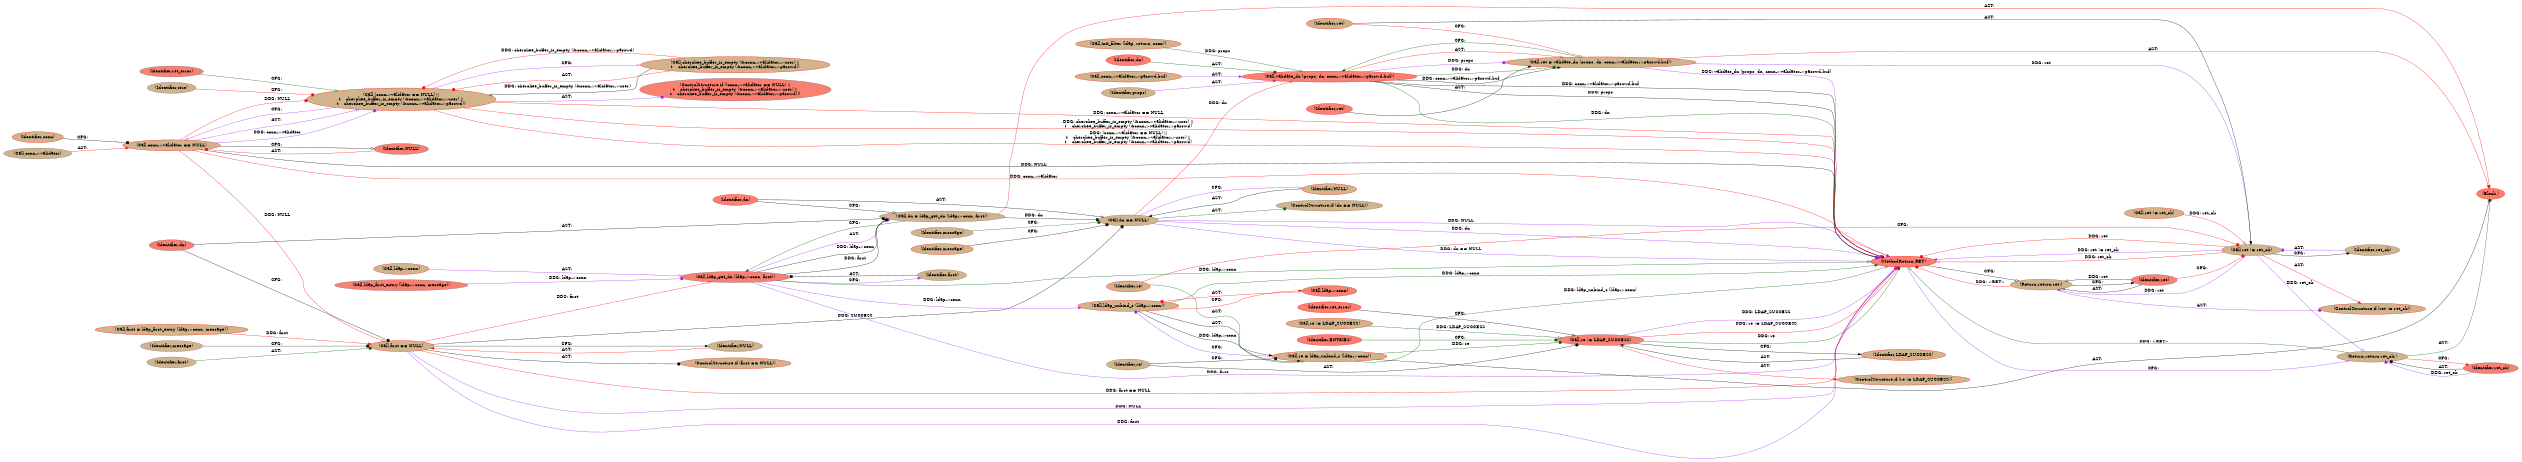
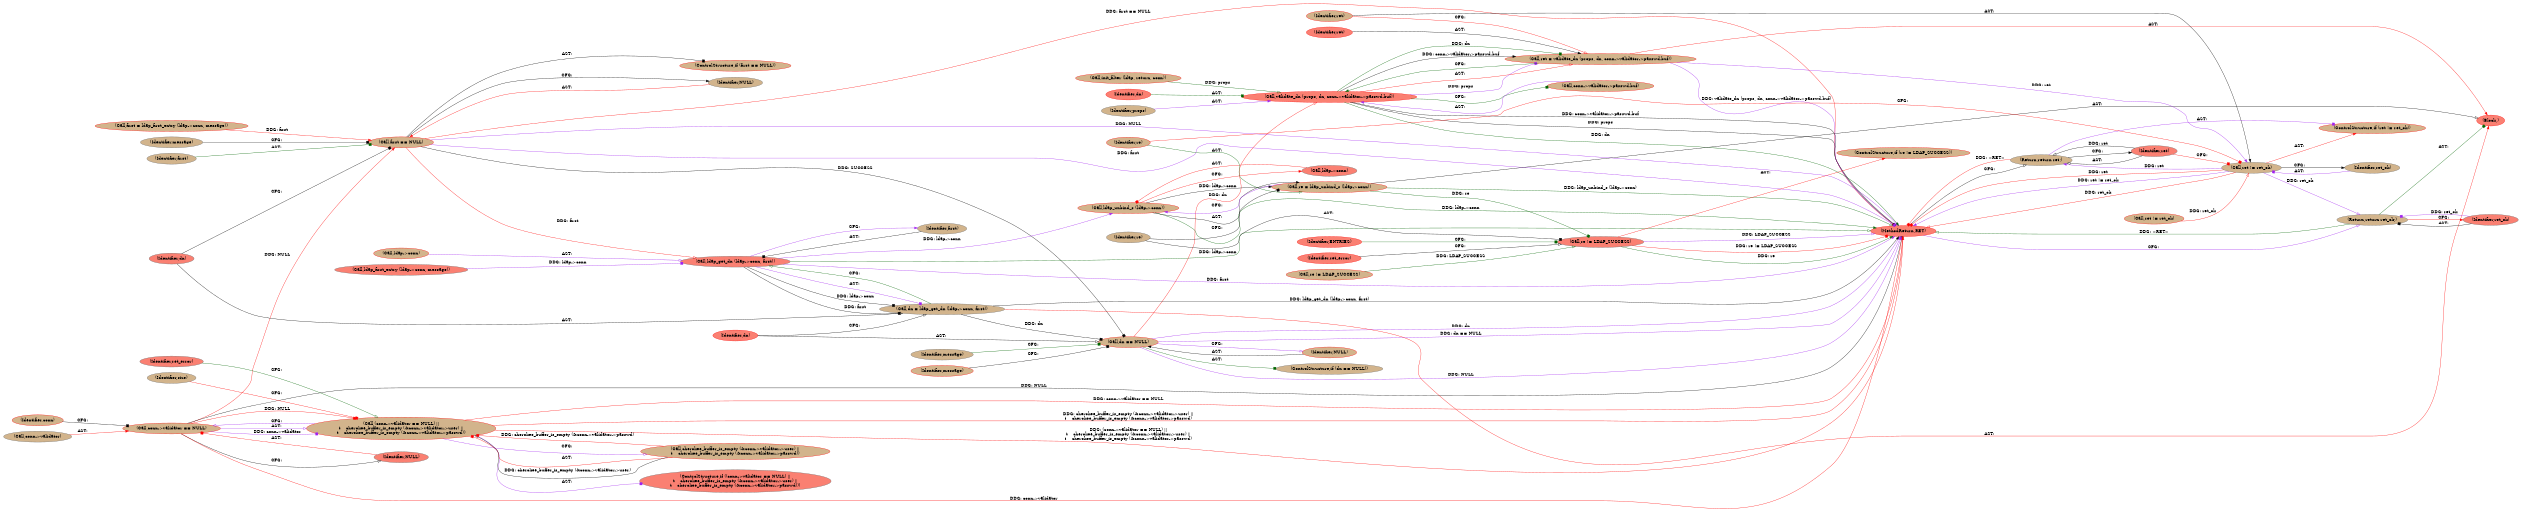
none -> (1479, 103)
(1128, 220) -> (1128, 342)
(824, 236) -> (854, 278)
(282, 249) -> (283, 287)
none -> (1456, 302)
(1199, 350) -> (1229, 211)
(1903, 355) -> none
